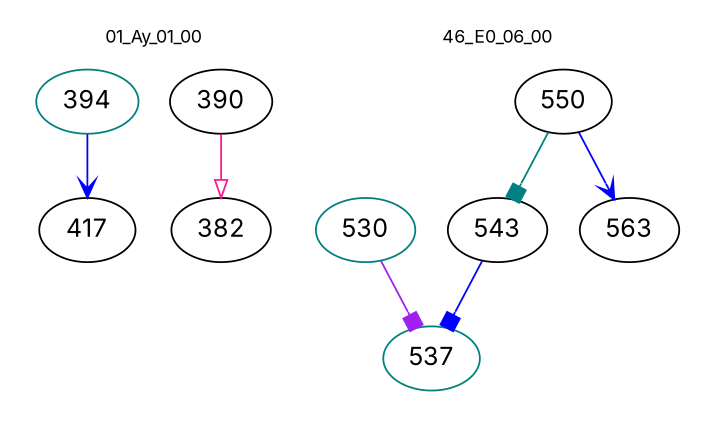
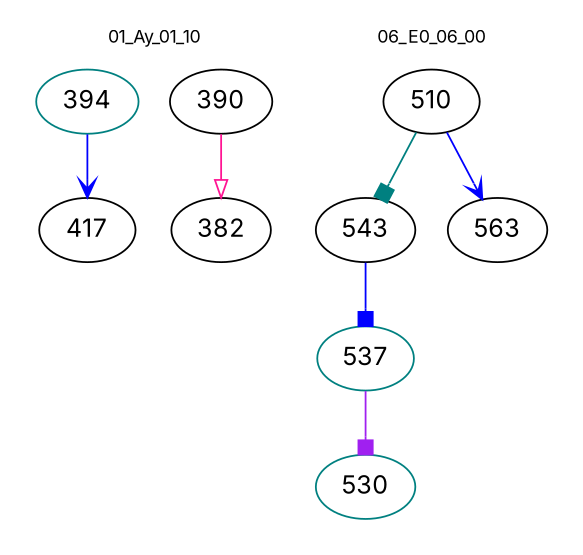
(154, 38) -> (154, 38)
(498, 38) -> (432, 38)
(564, 102) -> (432, 102)
(394, 286) -> (366, 414)
